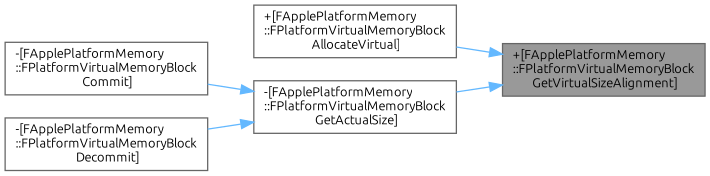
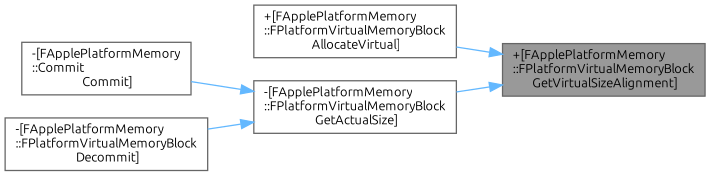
(106, 69) -> (106, 69)
